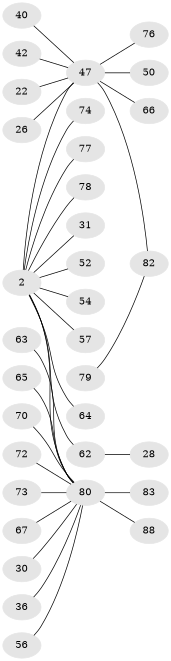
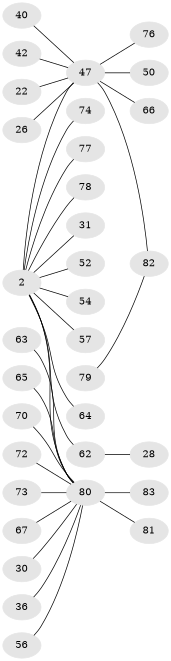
(149, 531) -> (149, 531)
